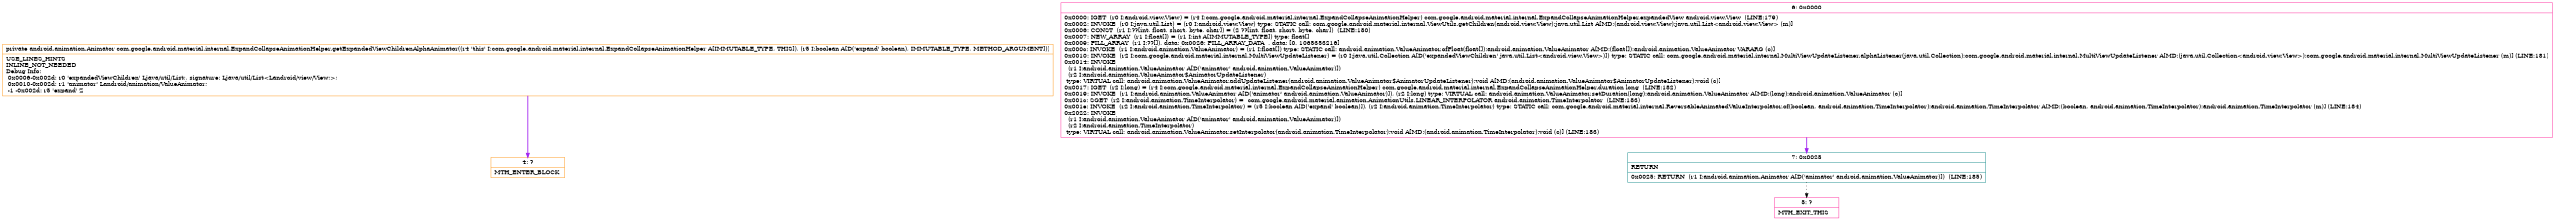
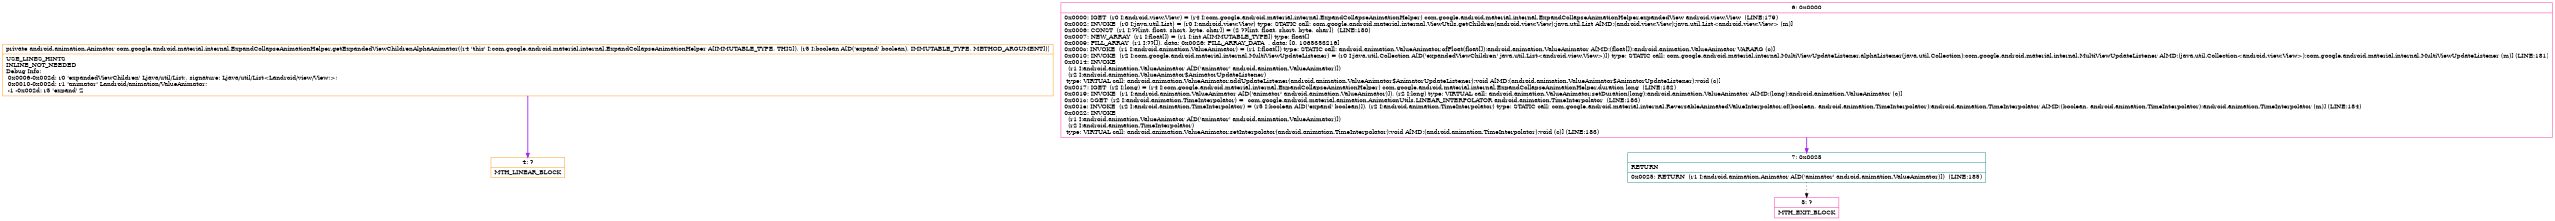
(1092, 113) -> (1092, 113)
(527, 172) -> (528, 172)
(1803, 213) -> (1807, 213)
